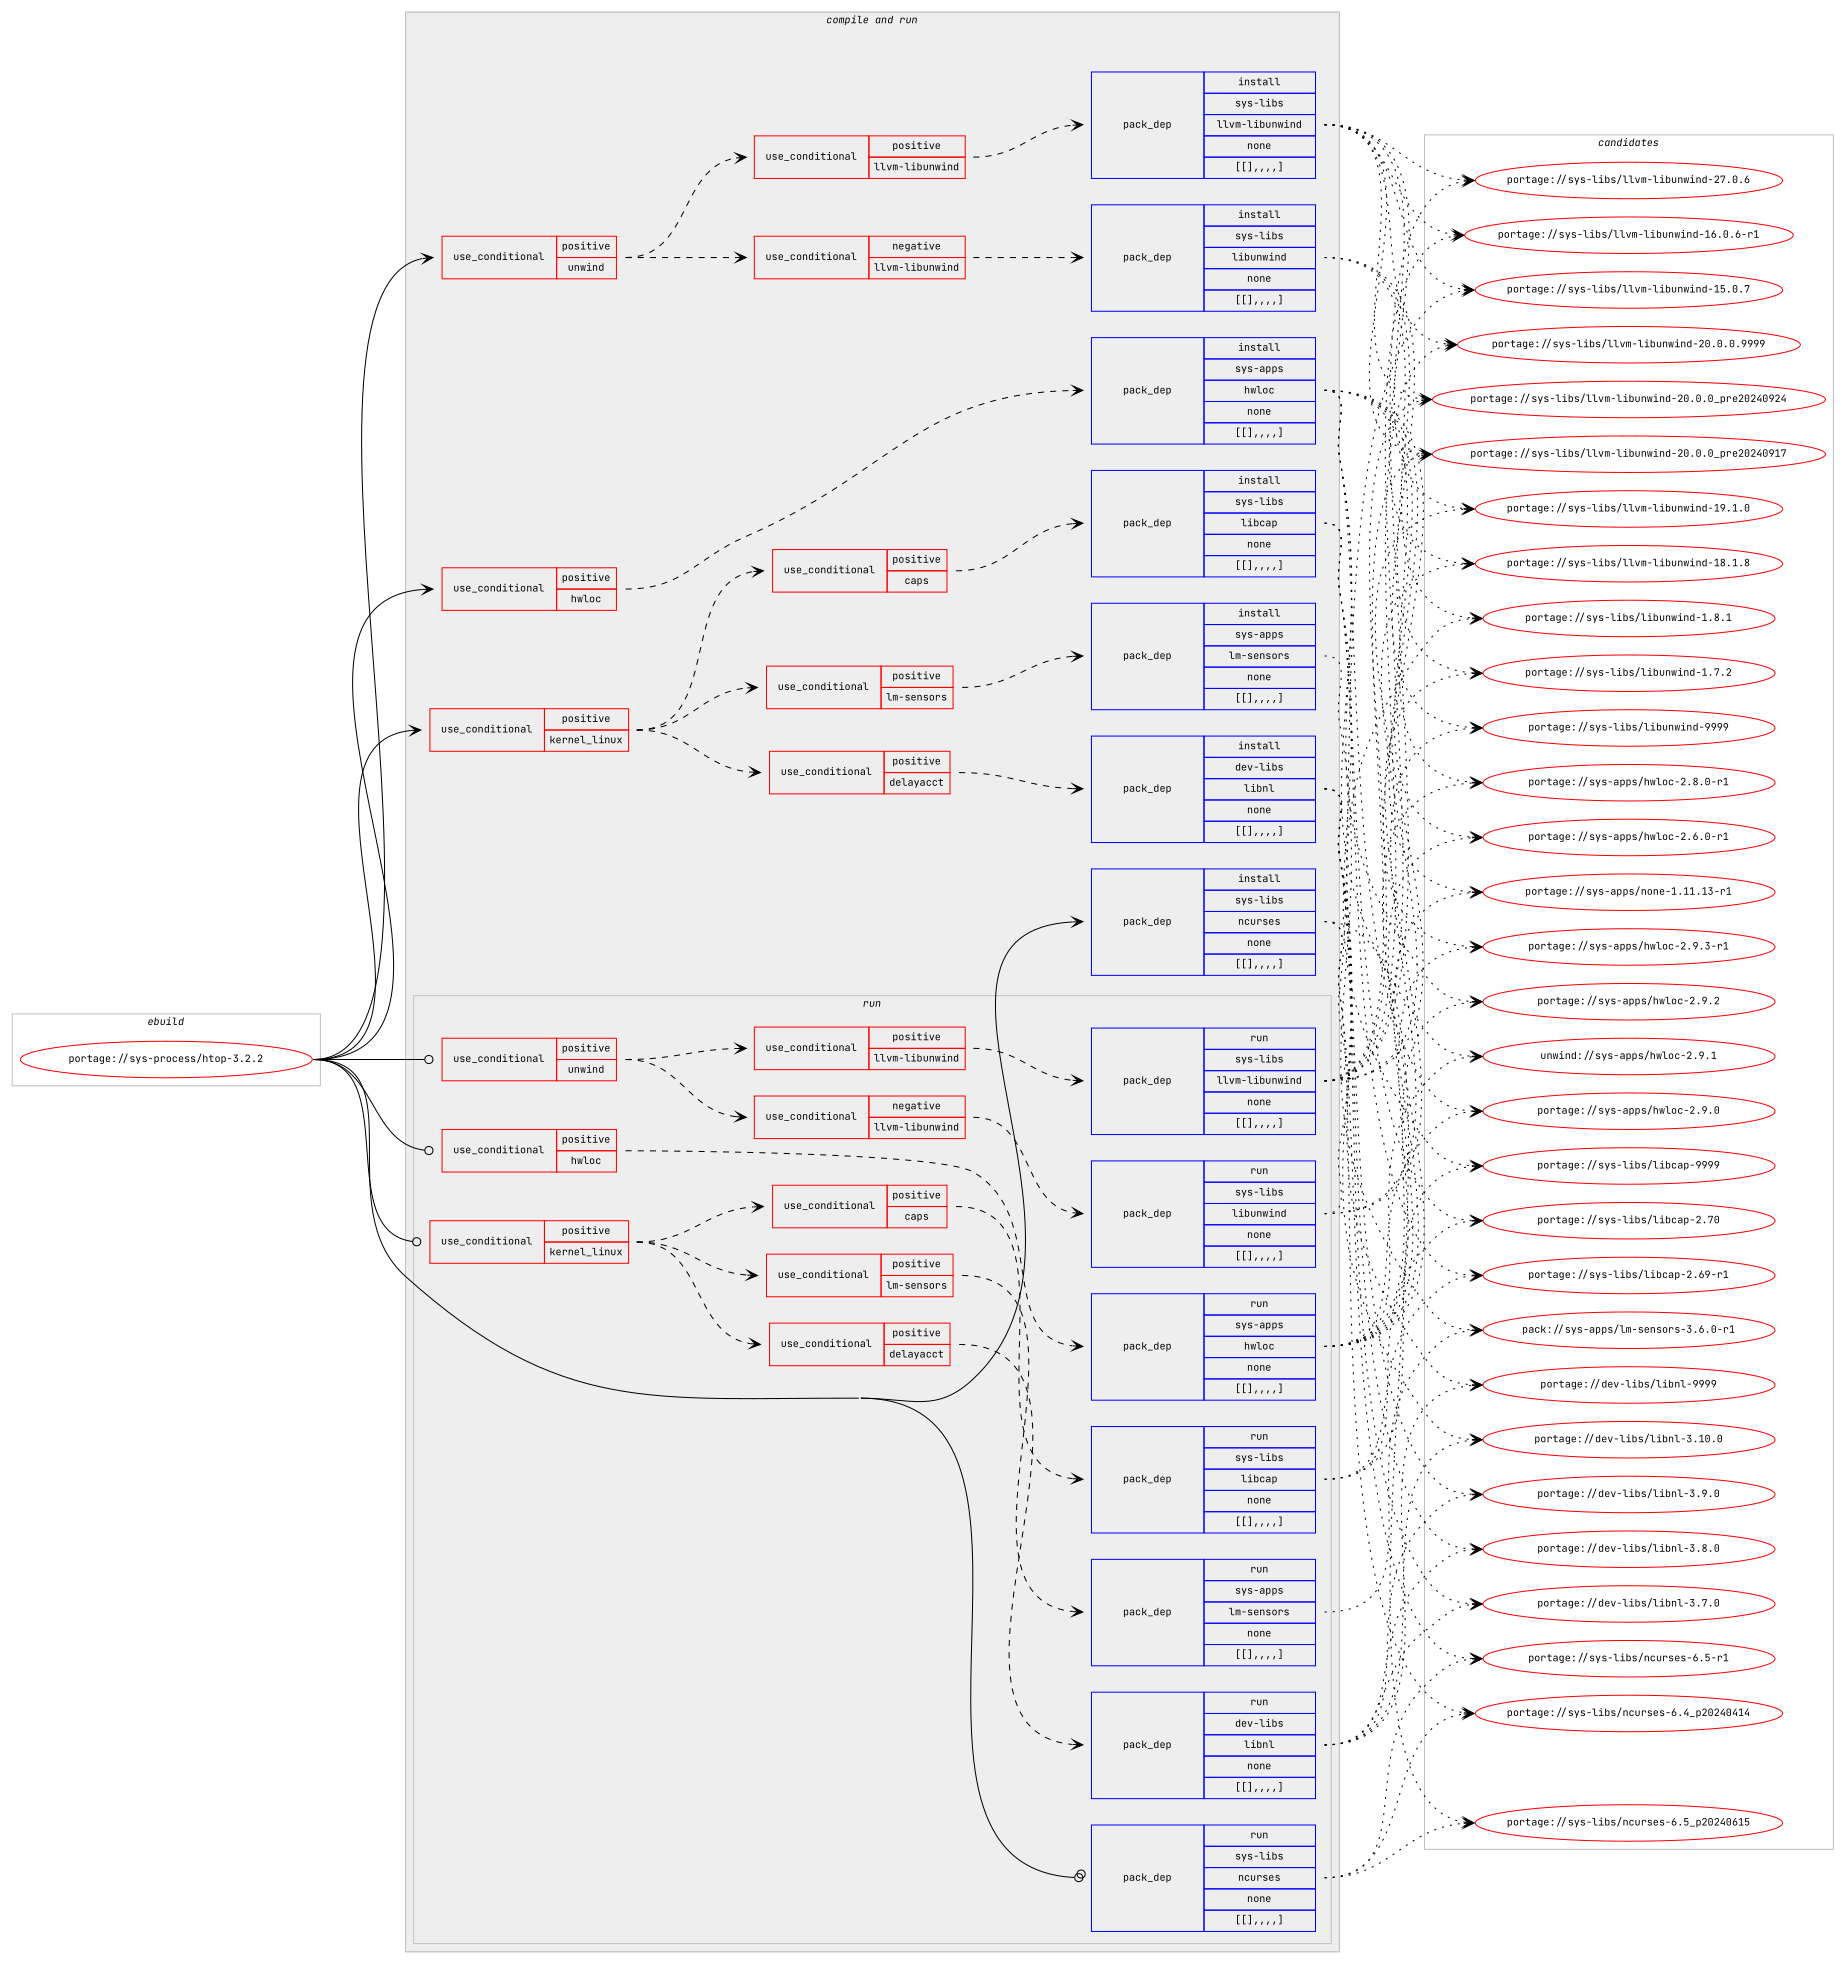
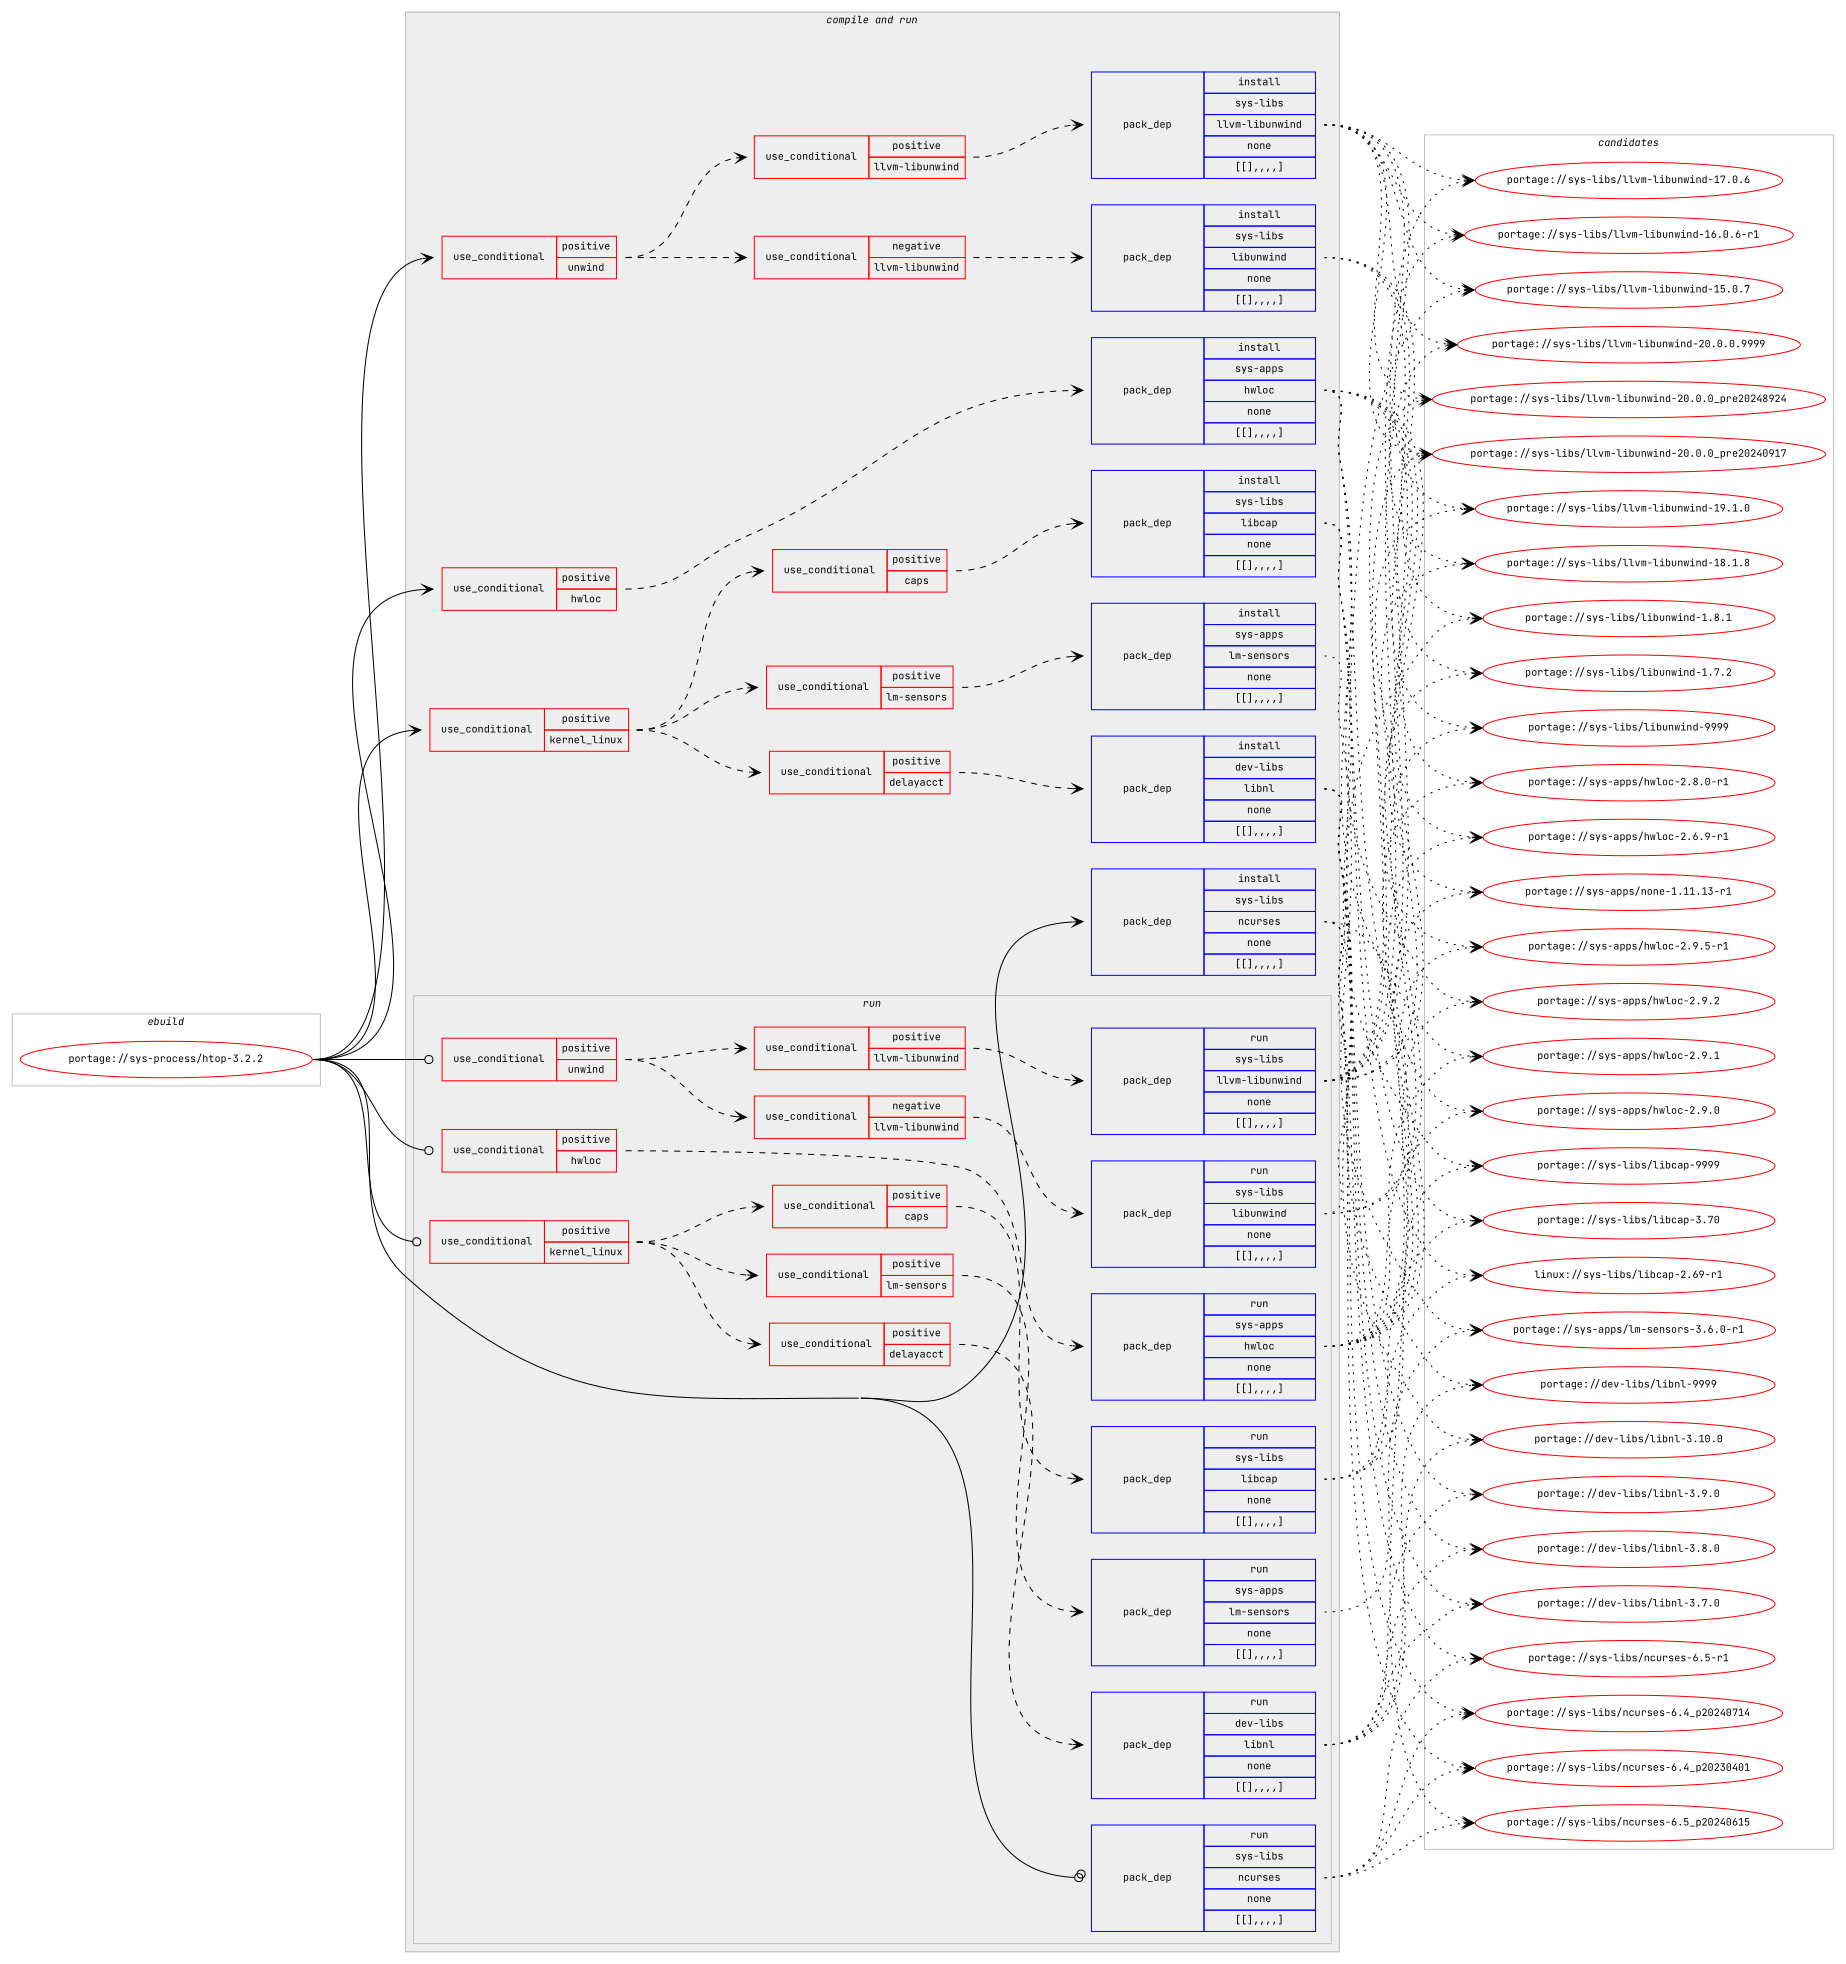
(1629, 180) -> (1629, 180)
(1629, 399) -> (1629, 399)
(1629, 837) -> (1629, 837)
(1629, 947) -> (1629, 947)
(1629, 1056) -> (1629, 1056)
(1629, 1221) -> (1629, 1221)
(1629, 1275) -> (1629, 1275)
(1629, 1330) -> (1629, 1330)
(1629, 1713) -> (1629, 1713)
none -> (1629, 1768)
